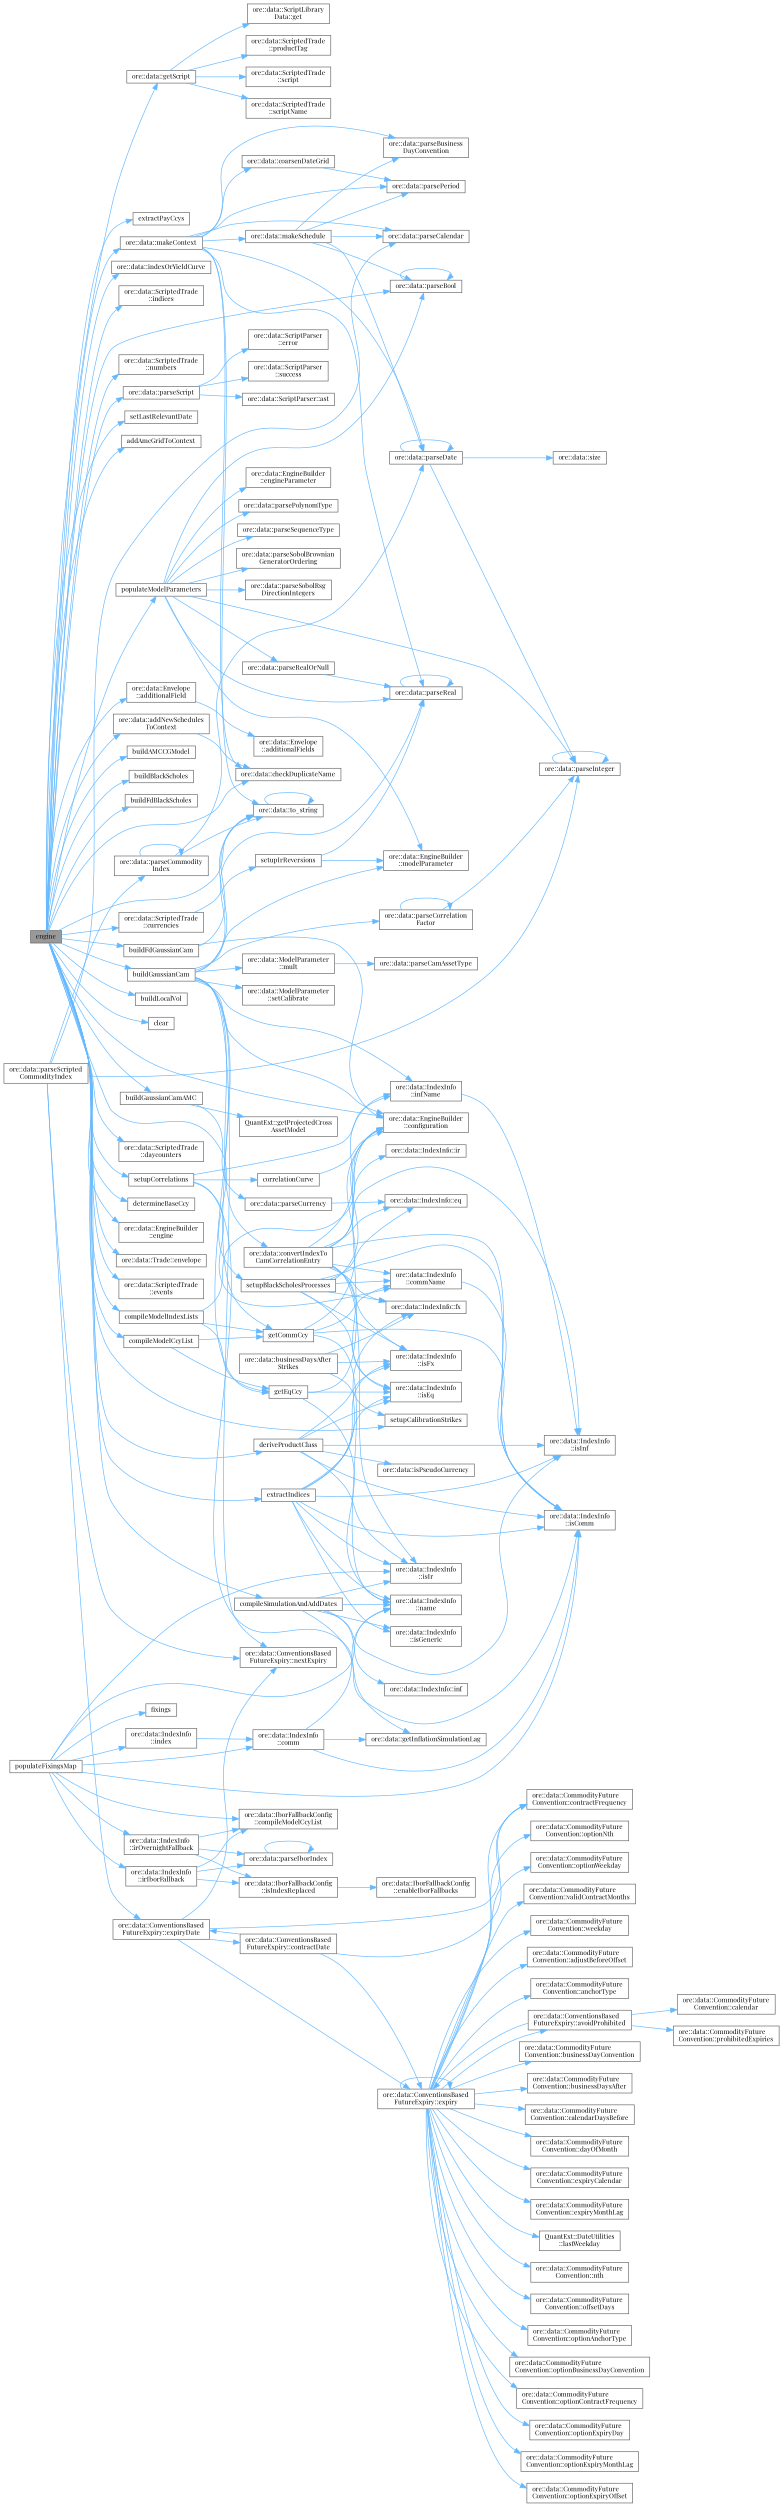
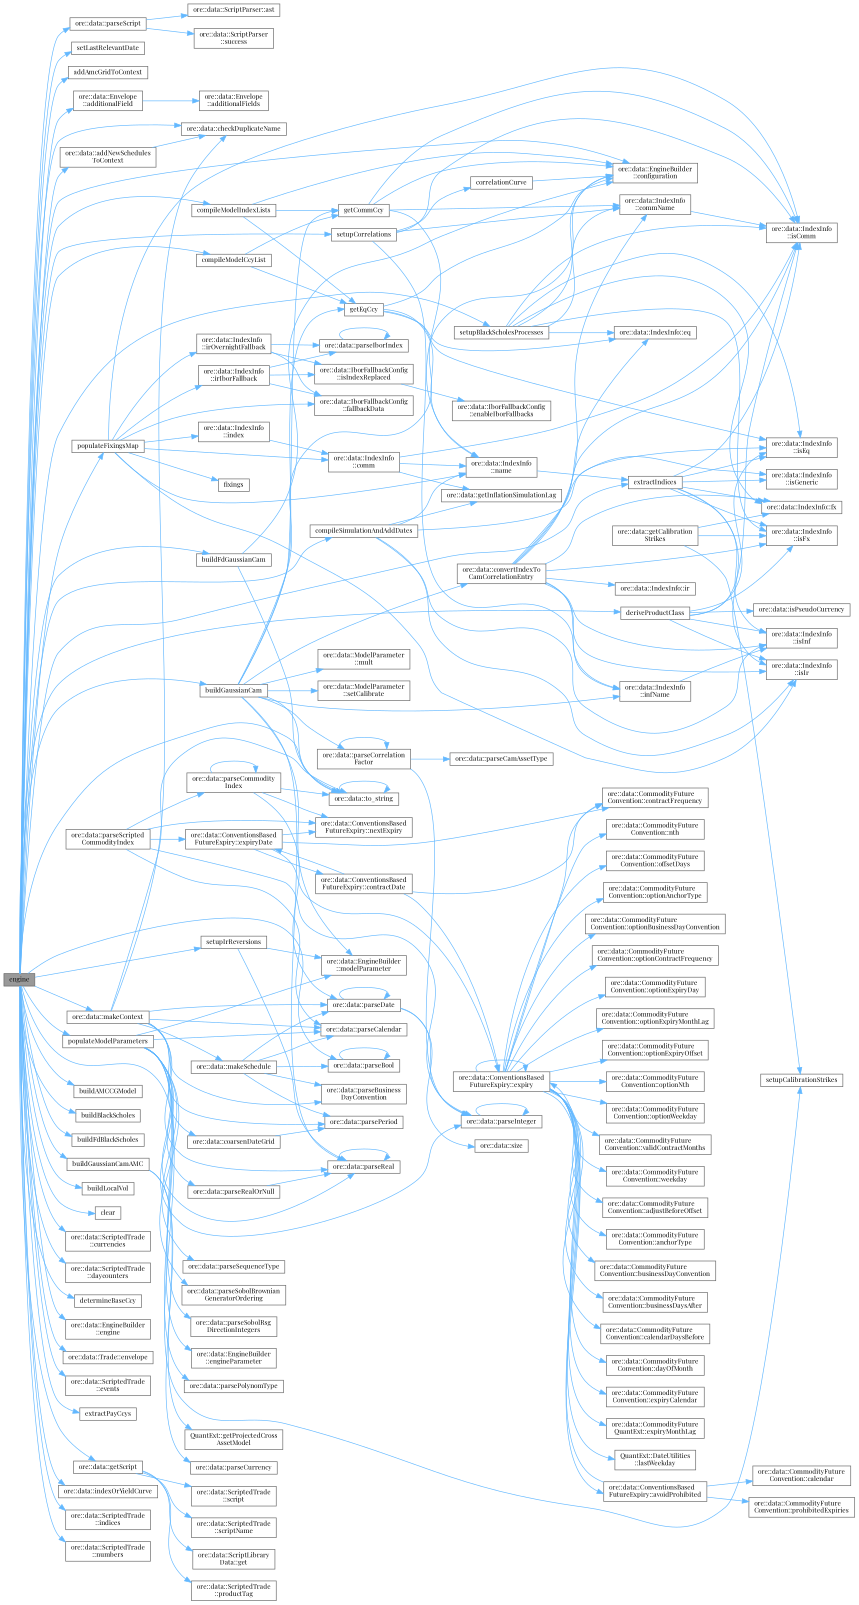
(288, 340) -> none
(296, 448) -> (234, 1036)
none -> (37, 711)
(217, 898) -> (115, 963)
(349, 964) -> (427, 759)
(360, 1202) -> (490, 351)
(288, 1364) -> (655, 536)
(224, 1432) -> (290, 803)
(331, 1557) -> (586, 476)
(426, 1690) -> none
(288, 1819) -> (364, 406)
(580, 2209) -> (655, 1429)
